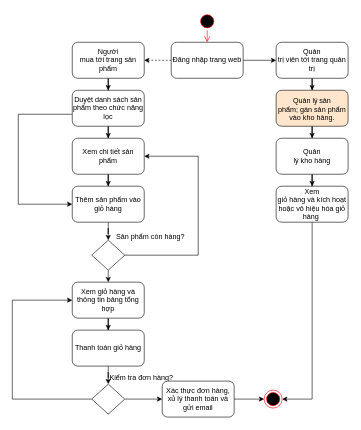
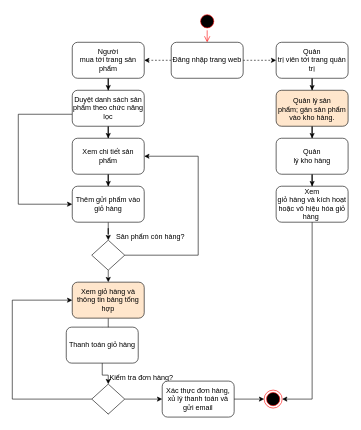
(257, 60) -> (257, 60)
(108, 204) -> (108, 204)
(108, 300) -> (108, 300)
(108, 348) -> (102, 345)
